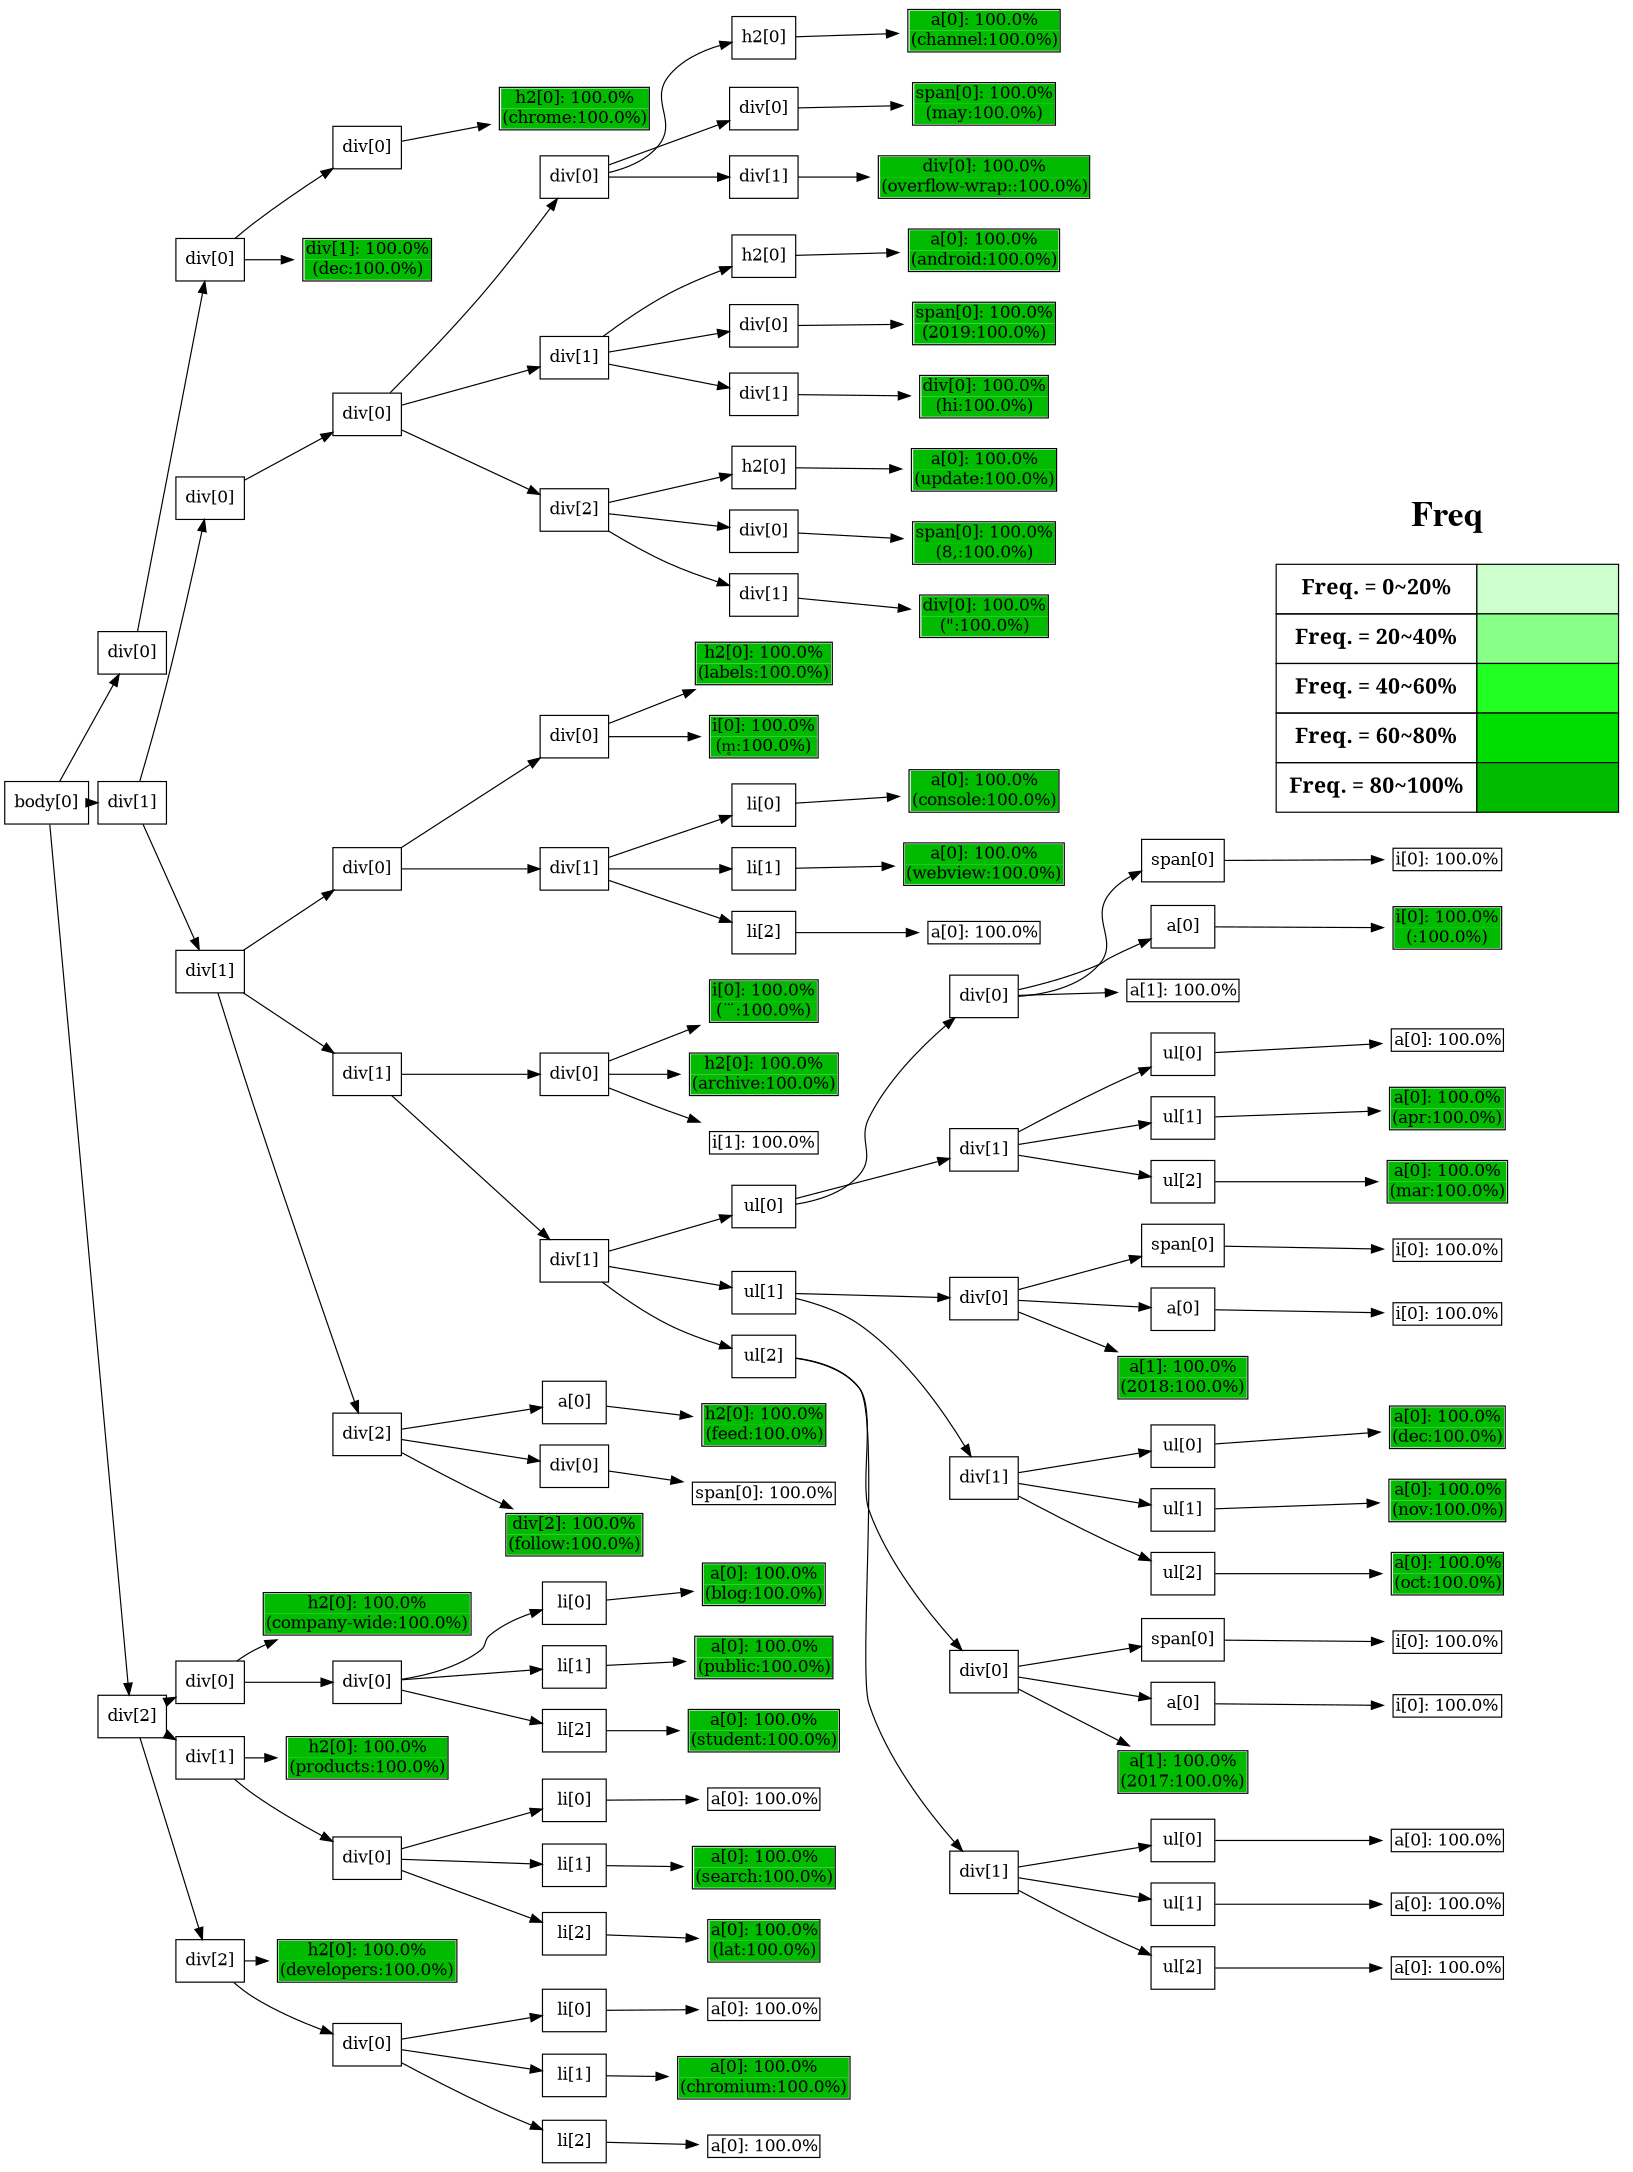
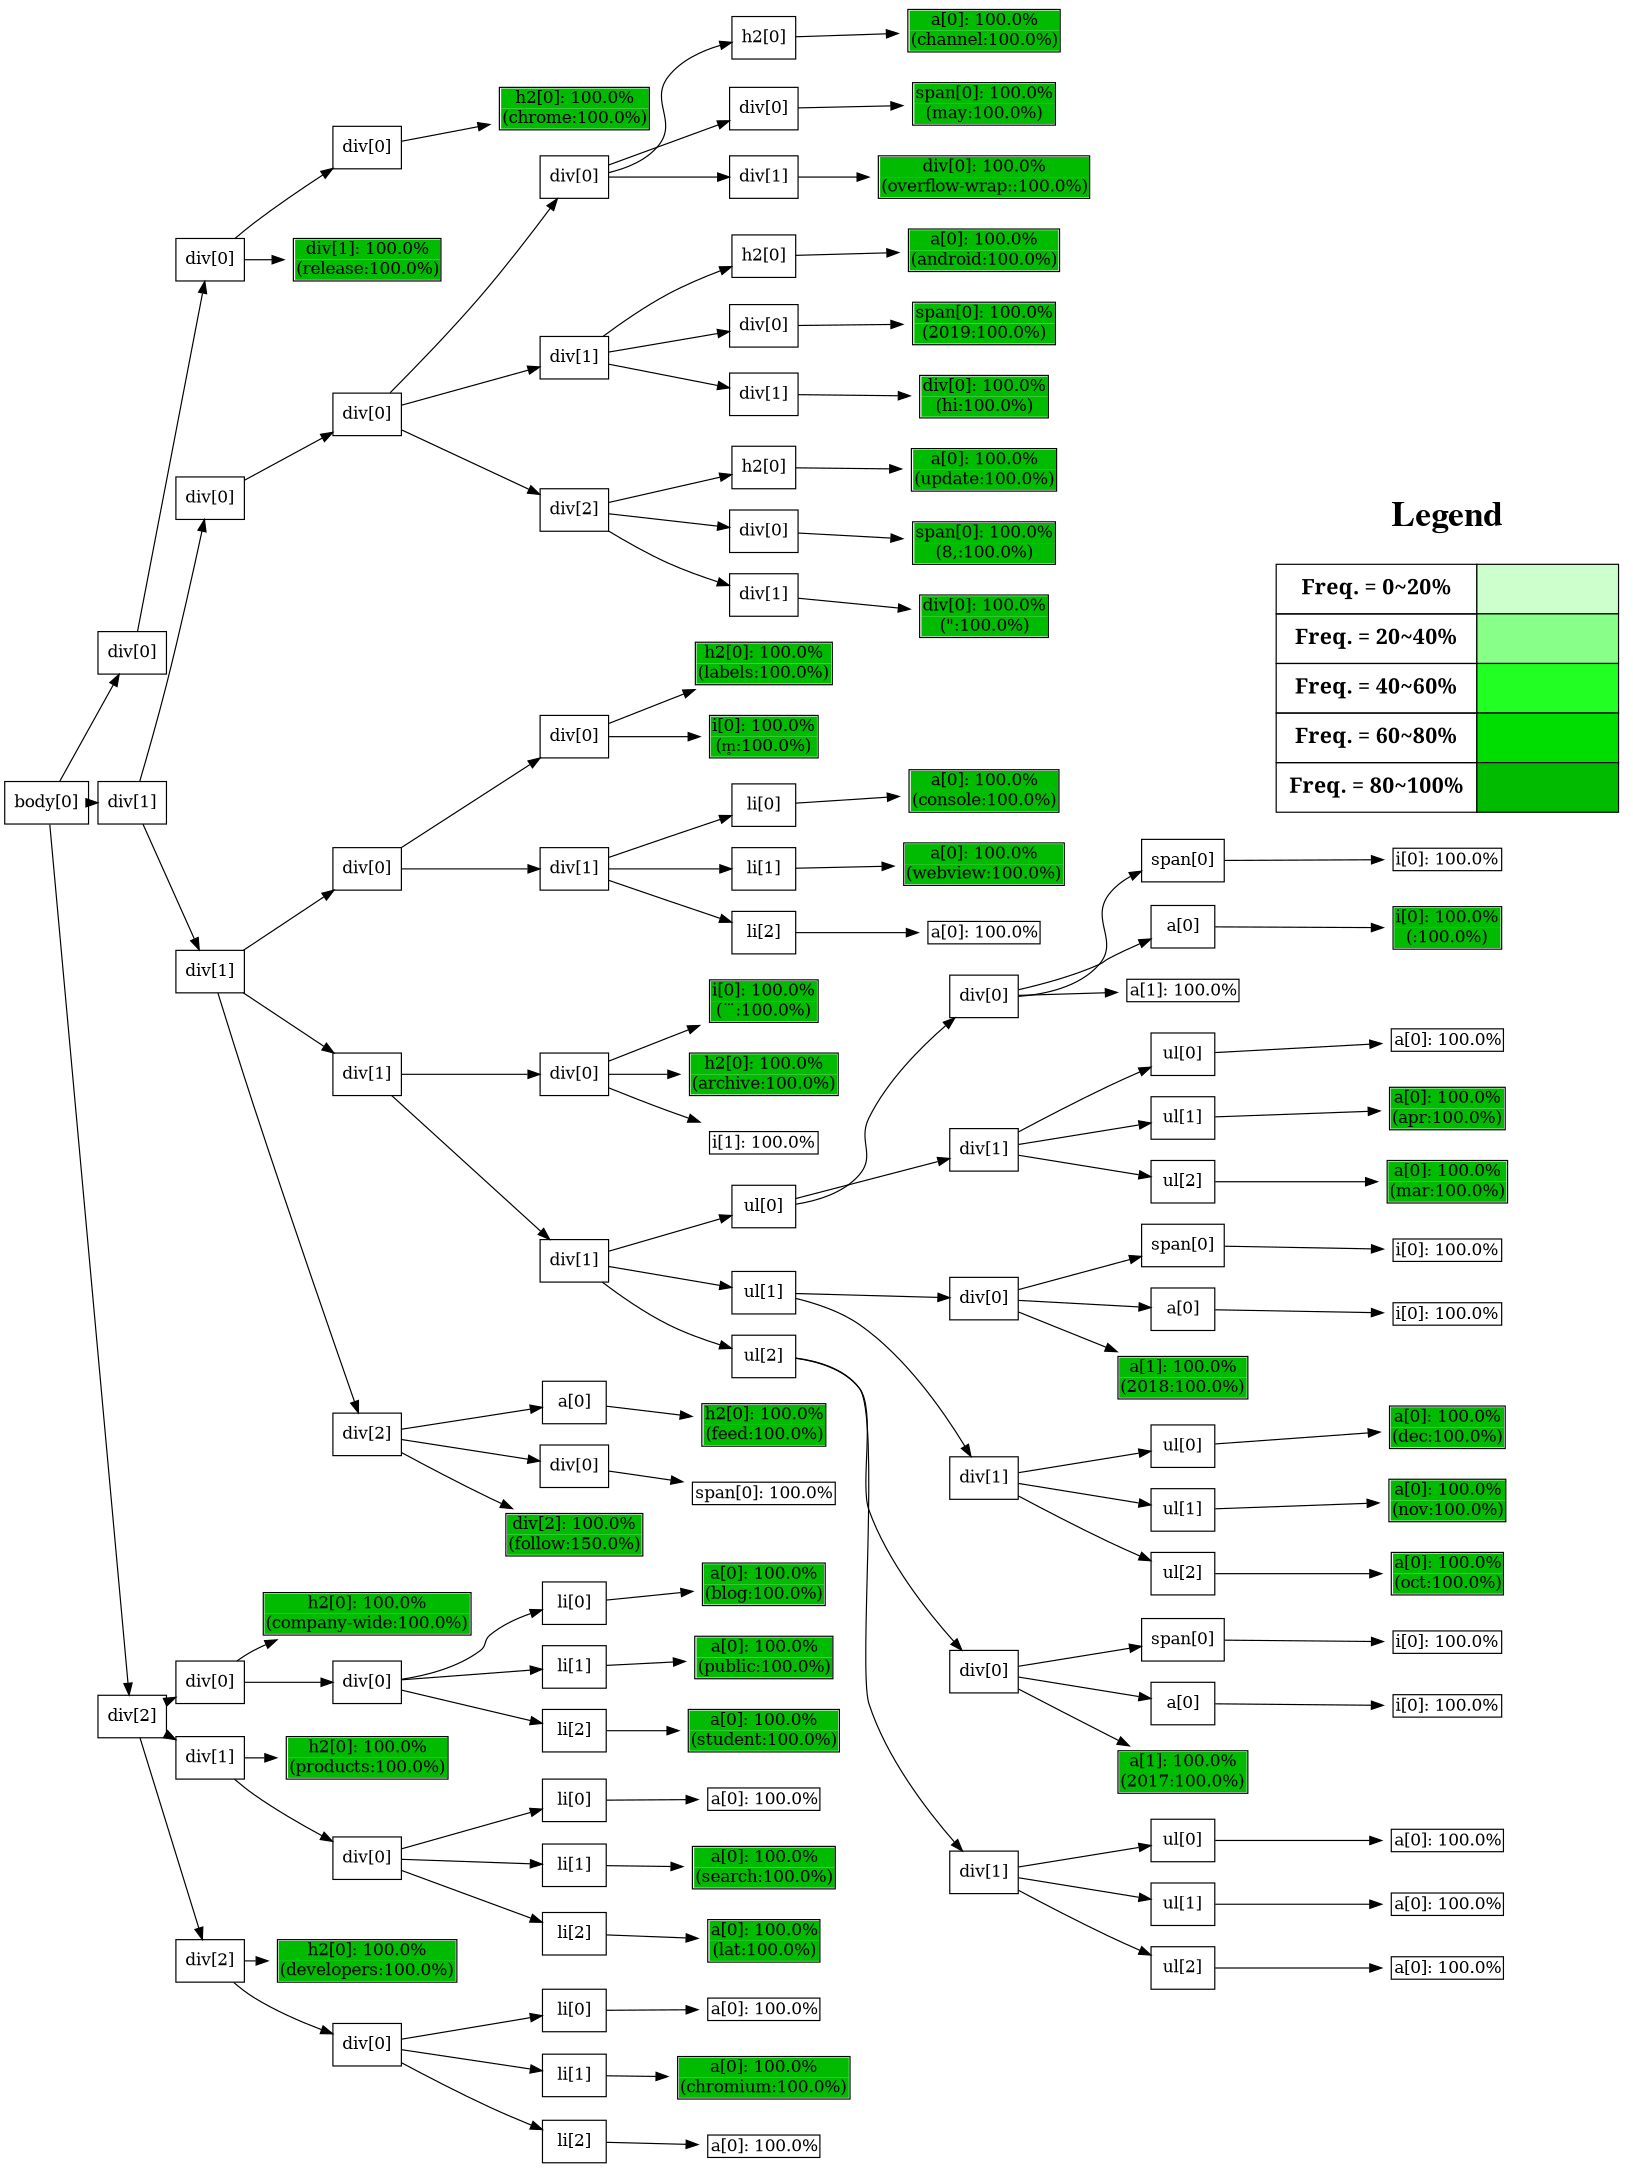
(368, 269) -> (368, 269)
(1447, 517) -> (1447, 517)
(574, 1544) -> (574, 1544)
